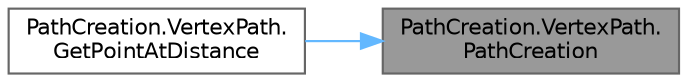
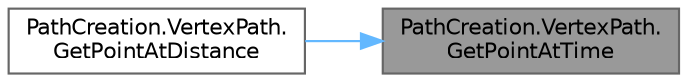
(531, 41) -> (531, 41)
